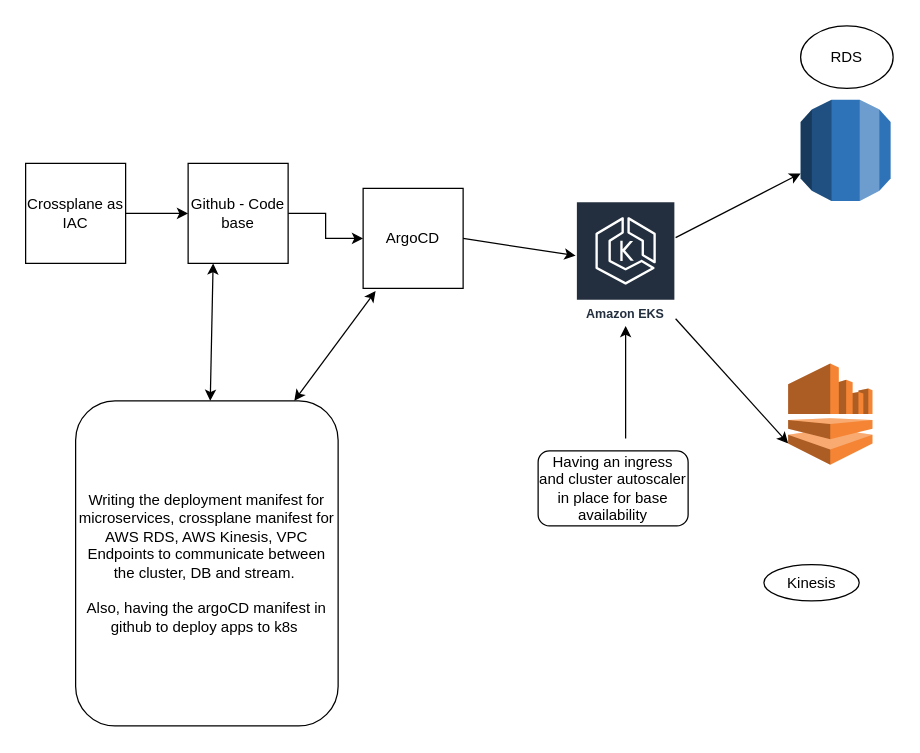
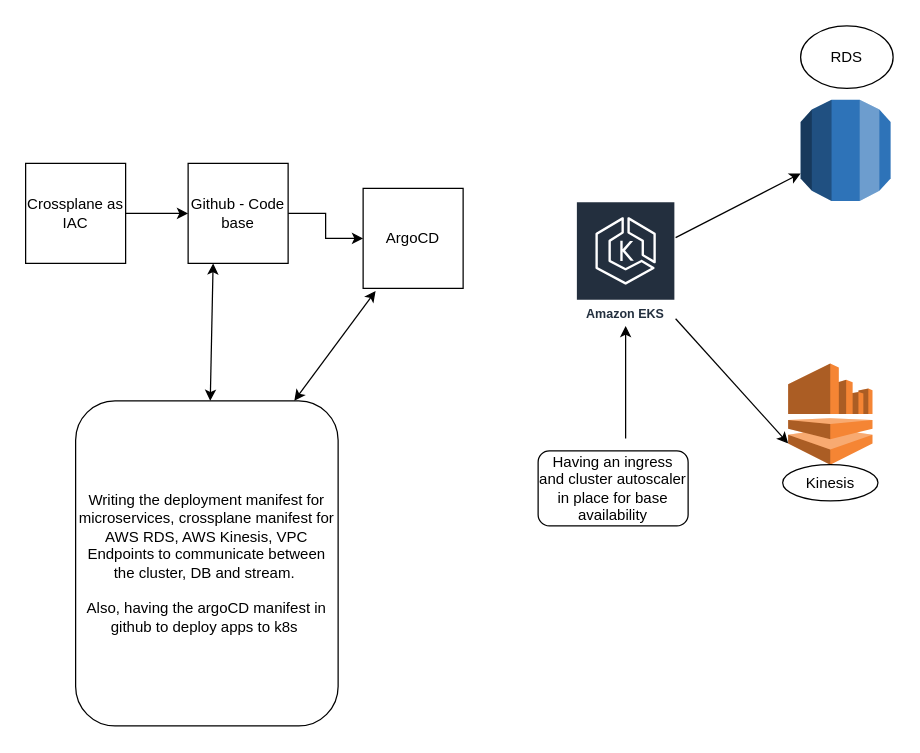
(515, 246) -> none
(812, 583) -> (830, 483)
